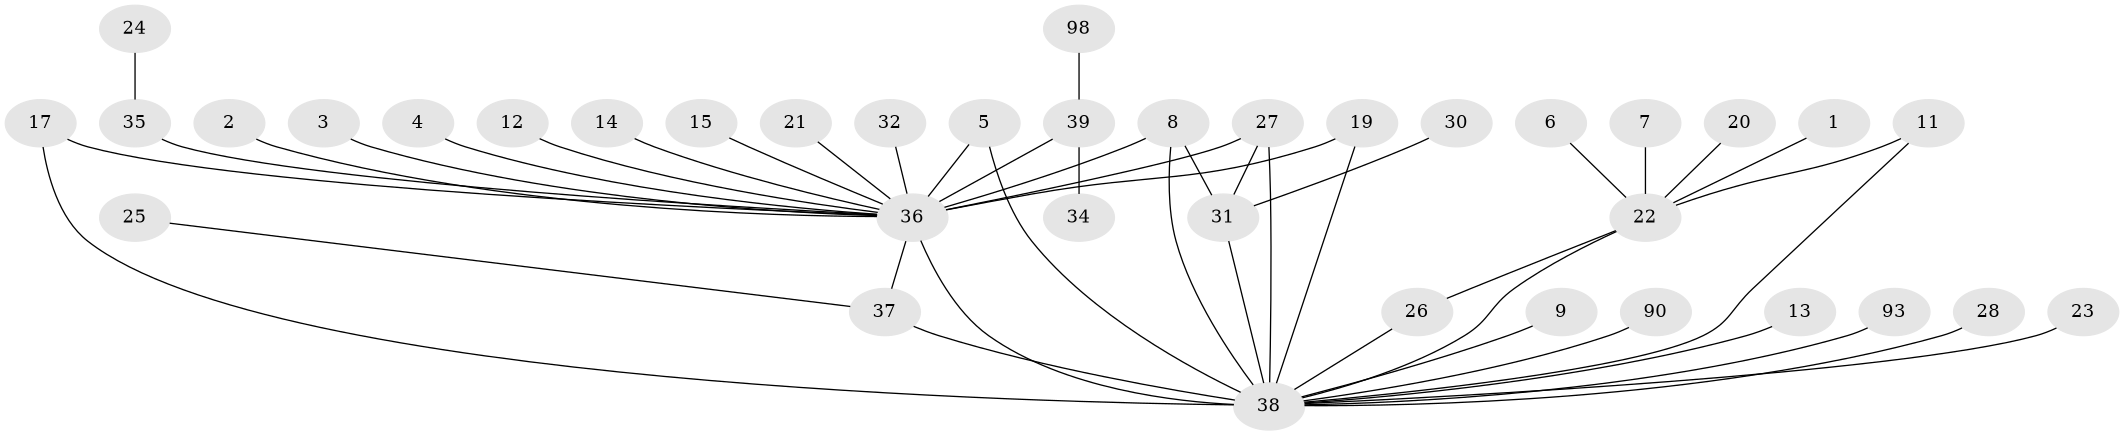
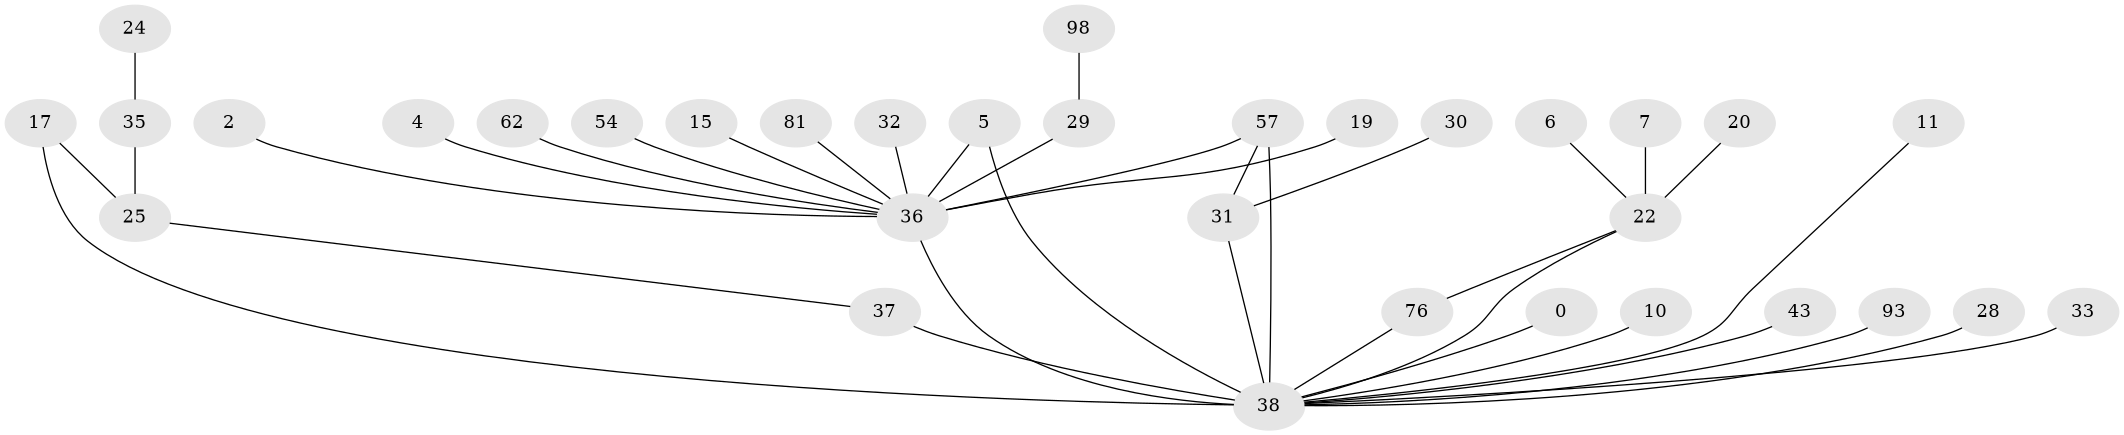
(324, 123) -> none
(513, 123) -> (513, 123)
(607, 123) -> (607, 123)
(796, 123) -> (796, 123)
(1079, 123) -> (1079, 123)
(1173, 123) -> none
(1268, 123) -> (1268, 123)
(1834, 123) -> none
(1789, 174) -> none
(356, 175) -> (135, 171)
(389, 187) -> (88, 170)
(1079, 218) -> none
(899, 265) -> none
(1316, 265) -> none
(1417, 312) -> (1417, 312)
(1562, 312) -> (1562, 312)
(1656, 312) -> (1656, 312)
(1800, 312) -> (1800, 312)
(2083, 312) -> (2083, 312)
